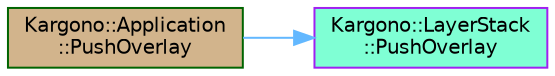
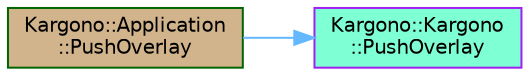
(431, 38) -> (418, 38)
